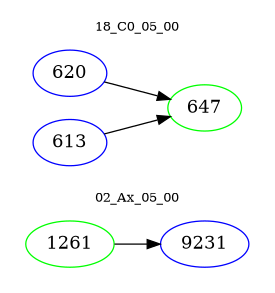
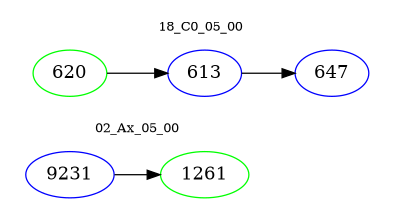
(70, 73) -> (70, 73)
(131, 89) -> (131, 73)
(205, 108) -> (332, 73)
(131, 244) -> (131, 175)
